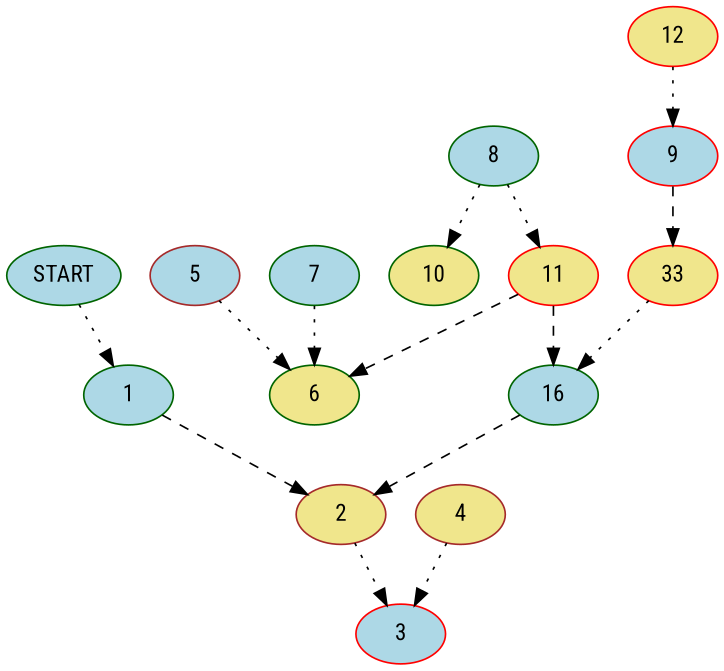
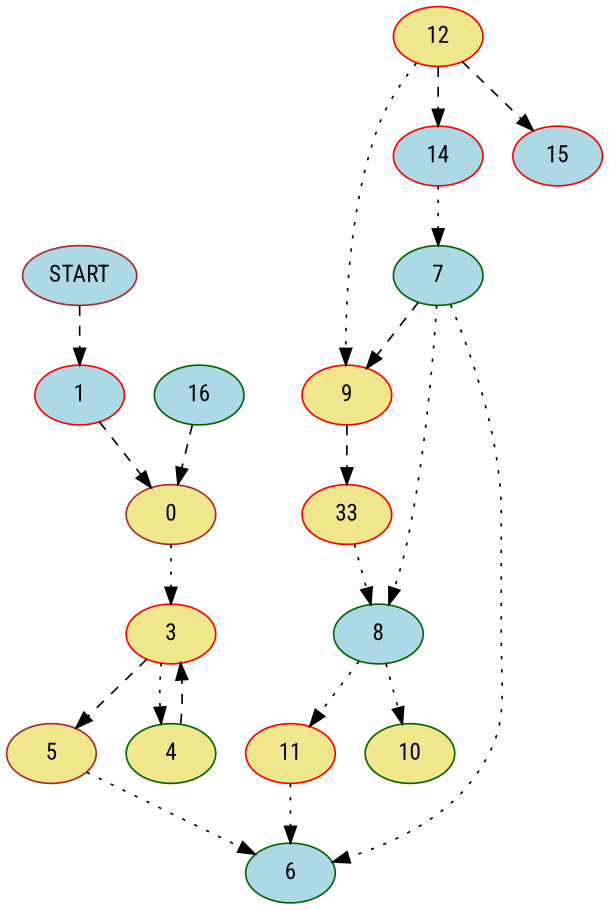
none -> (438, 156)
none -> (558, 156)
(673, 156) -> (347, 395)
(64, 276) -> (80, 276)
(195, 276) -> (51, 754)
(553, 327) -> none
(92, 328) -> (80, 327)
none -> (398, 329)
(619, 329) -> (360, 566)
(442, 332) -> (290, 805)
(129, 395) -> (80, 395)
(314, 395) -> (290, 873)
none -> (423, 448)
(341, 515) -> (171, 515)
(460, 515) -> (171, 754)
(434, 567) -> (182, 702)
(401, 634) -> (171, 634)
none -> (160, 685)
none -> (117, 688)
